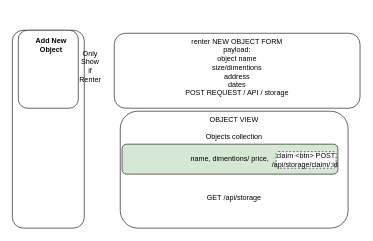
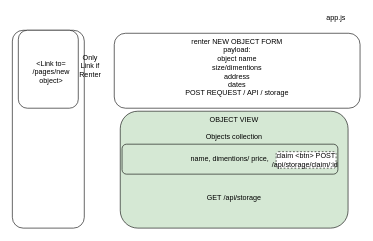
none -> (336, 18)
(51, 45) -> none
(90, 66) -> (90, 66)
none -> (51, 72)
(234, 128) -> (234, 128)
